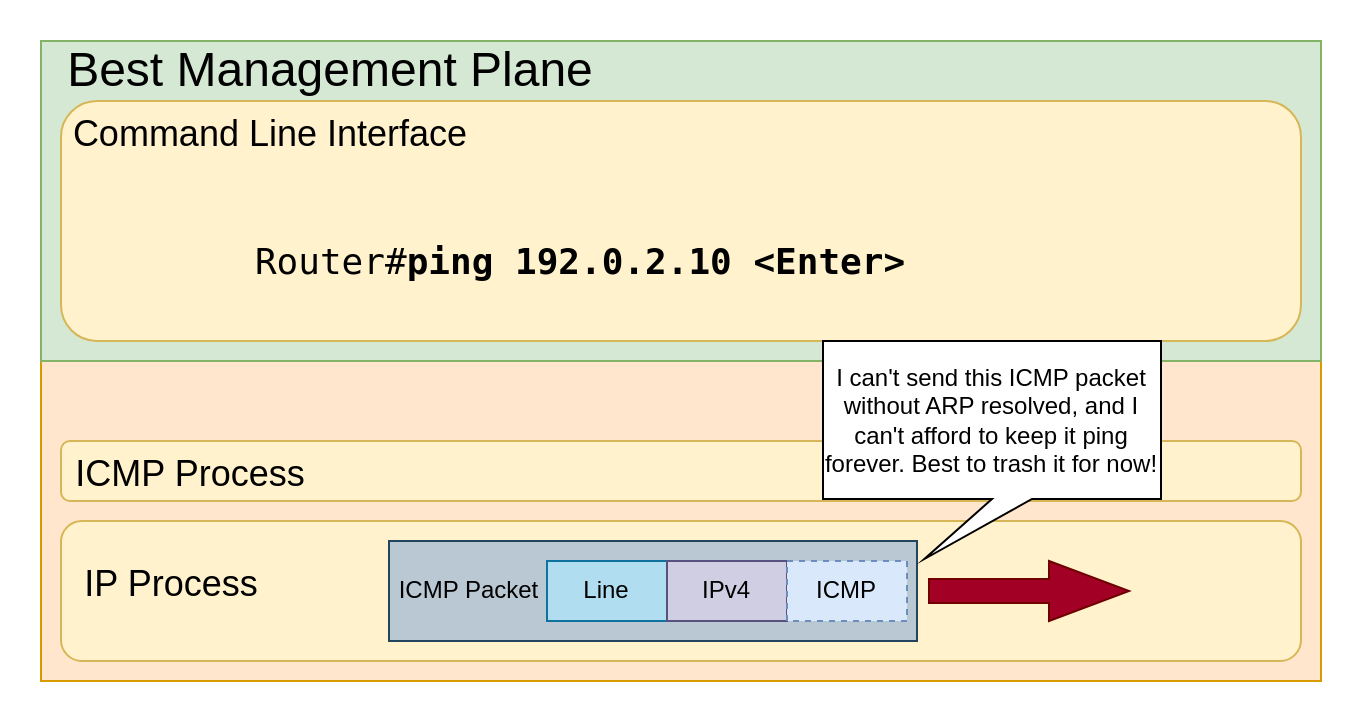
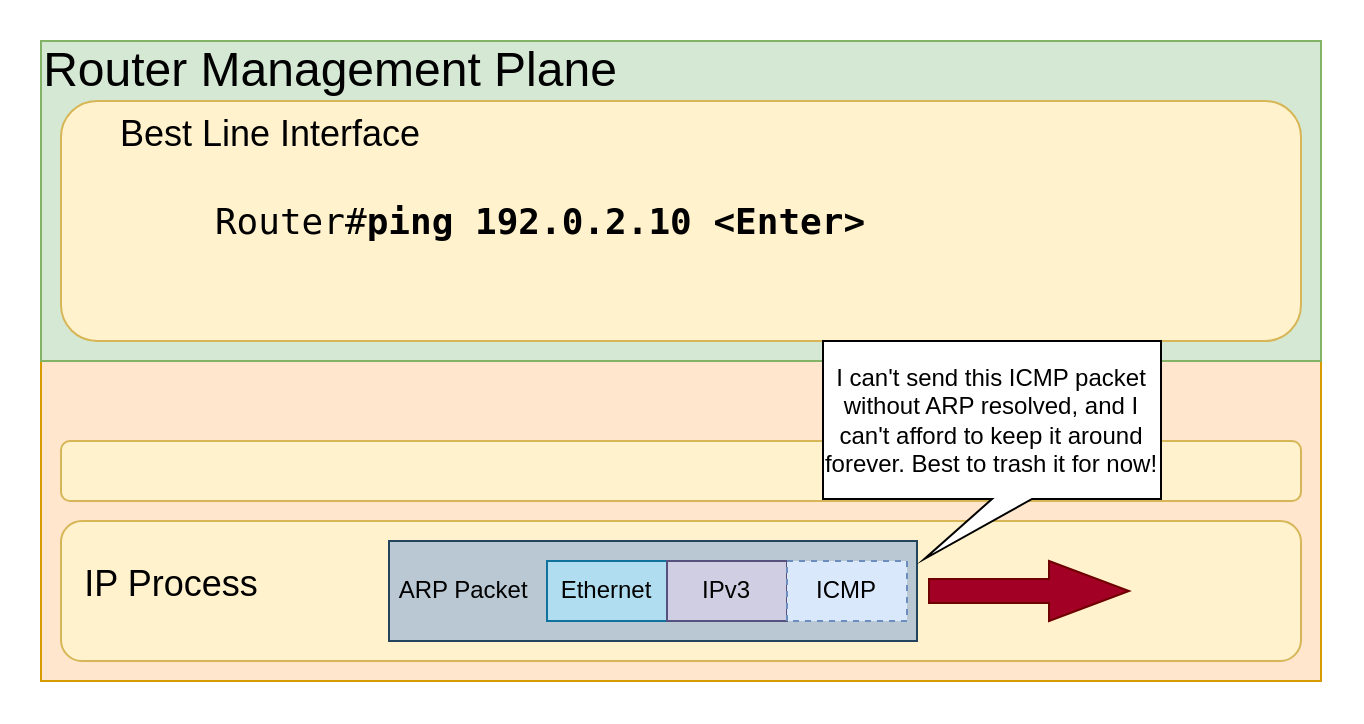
(331, 71) -> (331, 71)
(271, 131) -> (271, 131)
(581, 261) -> (541, 221)
(992, 421) -> (992, 421)
(191, 471) -> none
(464, 591) -> (457, 591)
(607, 591) -> (607, 591)
(727, 591) -> (727, 591)
